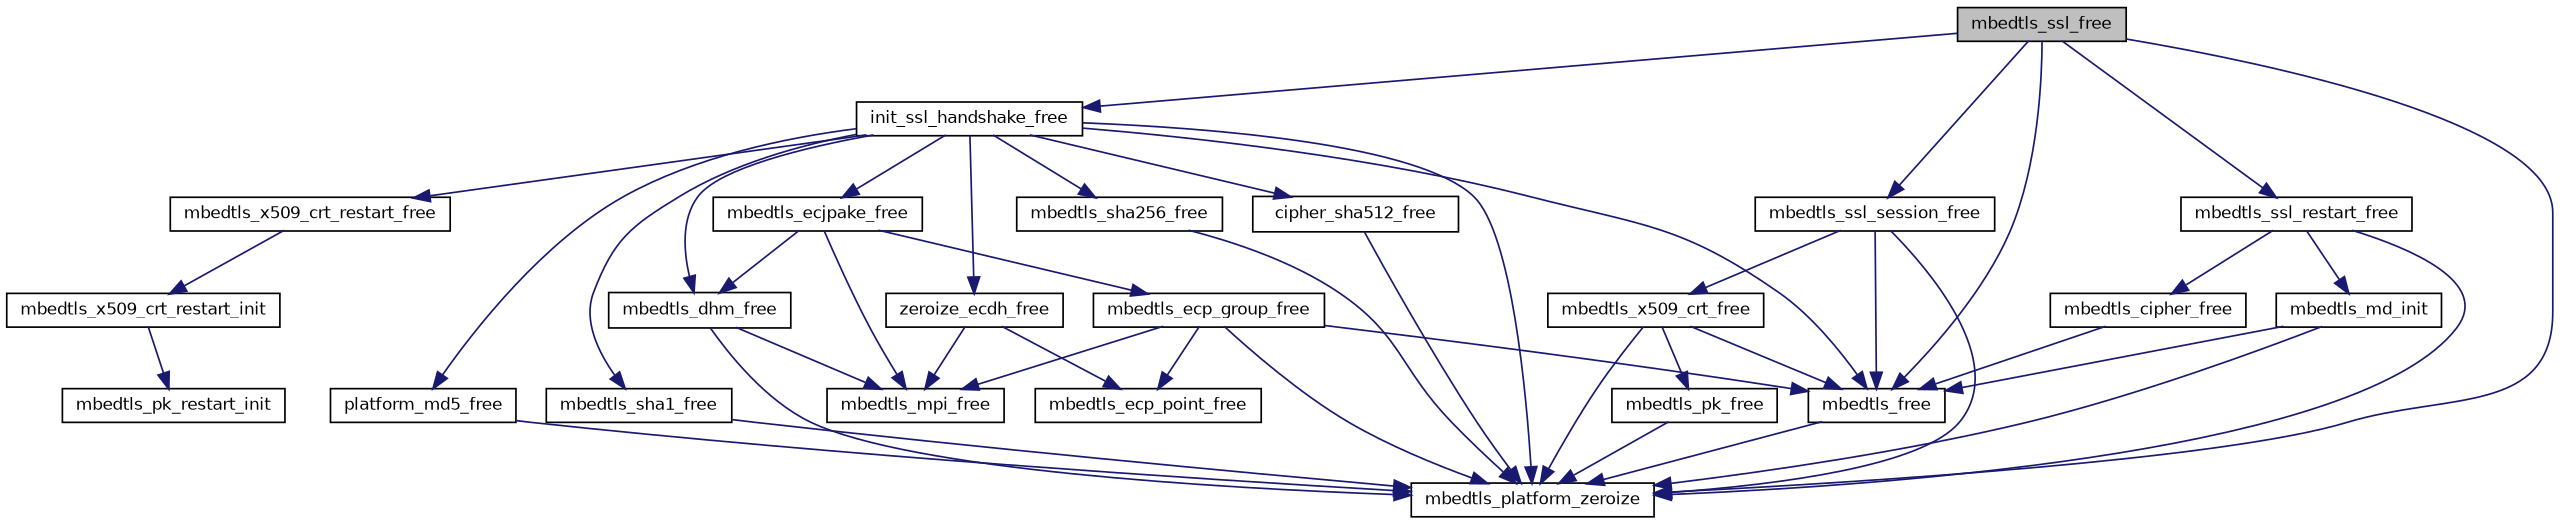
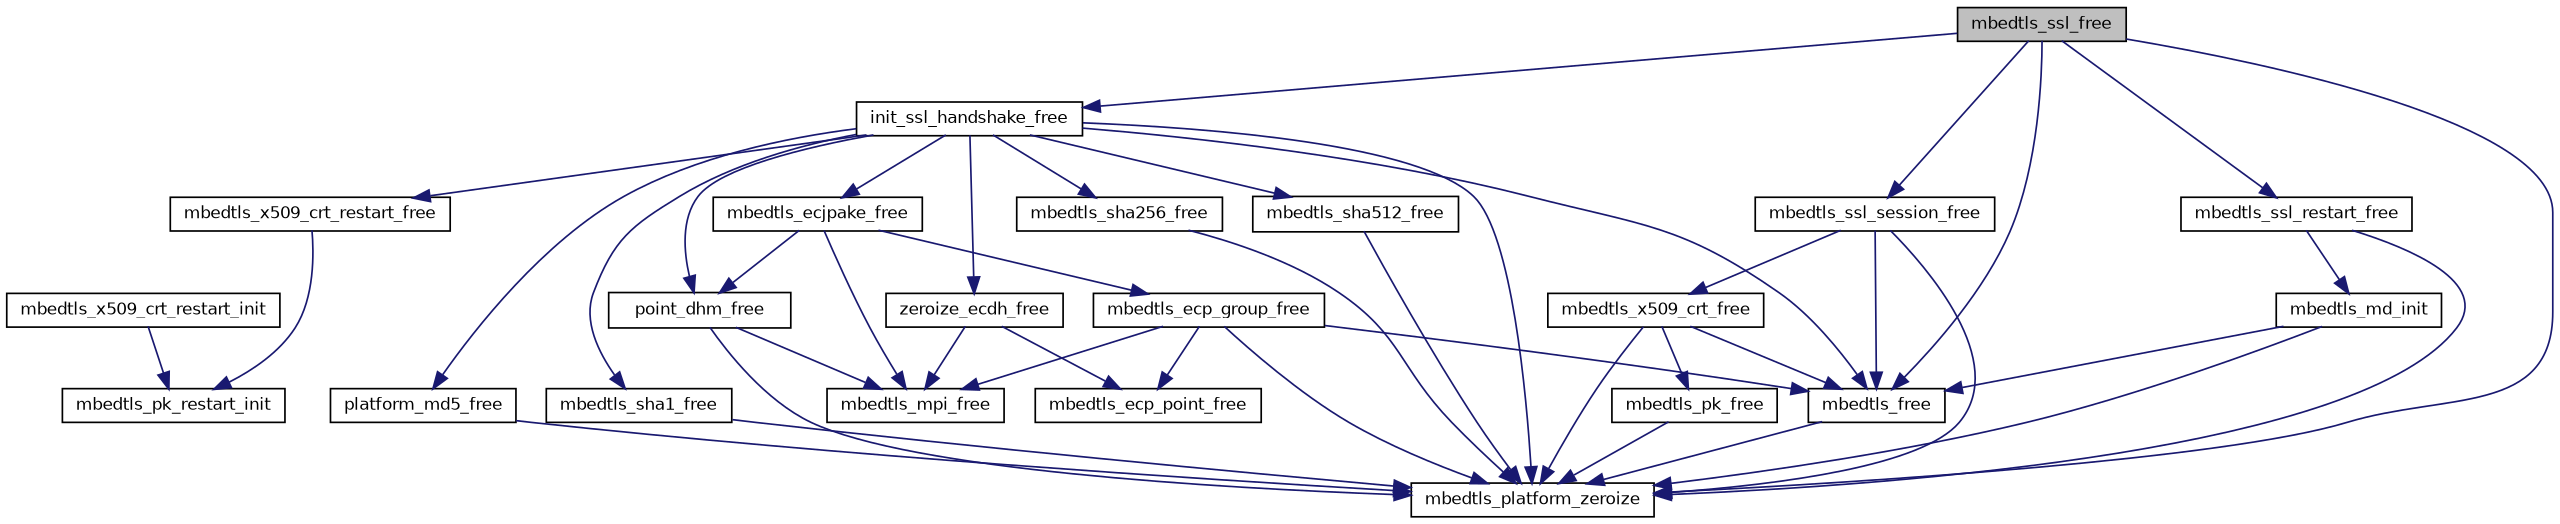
(1356, 214) -> (1356, 214)
(234, 258) -> (298, 322)
(700, 310) -> (700, 310)
(2148, 310) -> none
